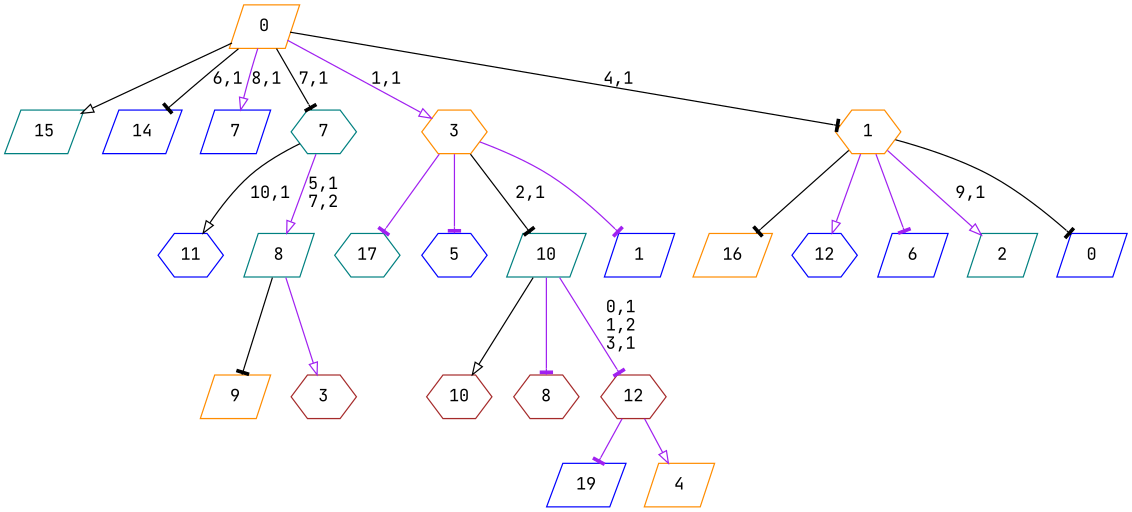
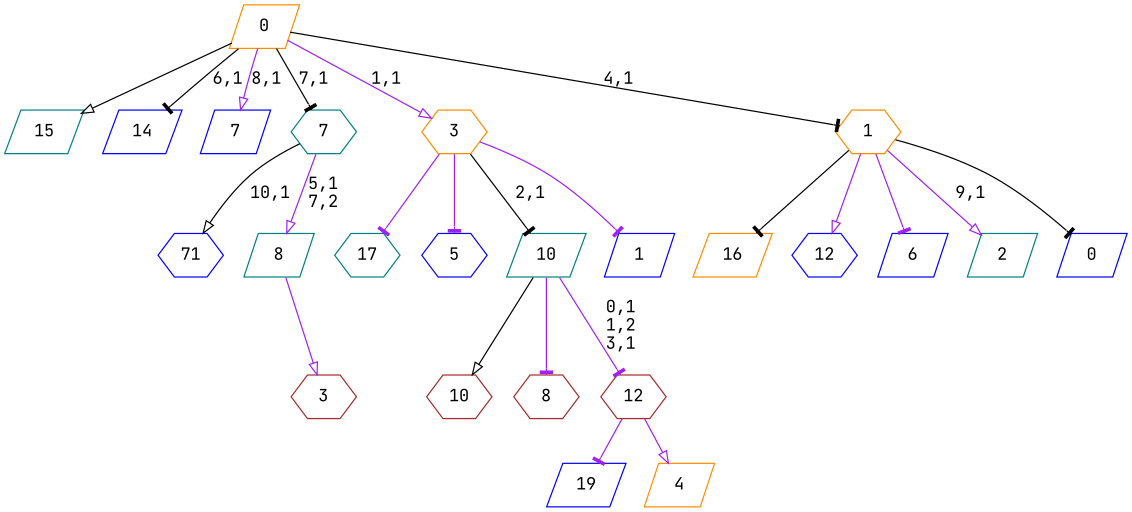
(191, 255) -> (191, 255)
(235, 397) -> none
